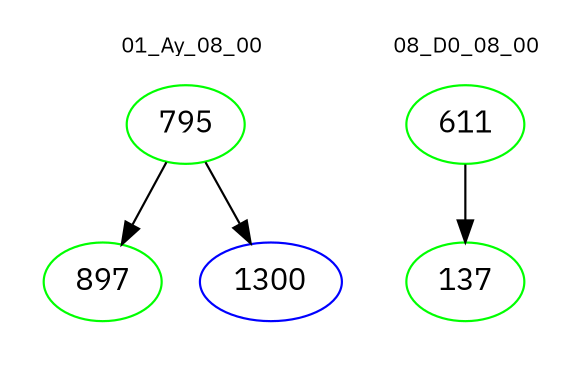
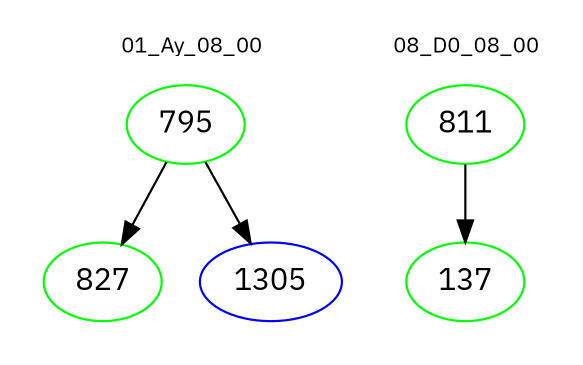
(465, 125) -> (465, 125)
(103, 282) -> (103, 282)
(271, 282) -> (271, 282)
